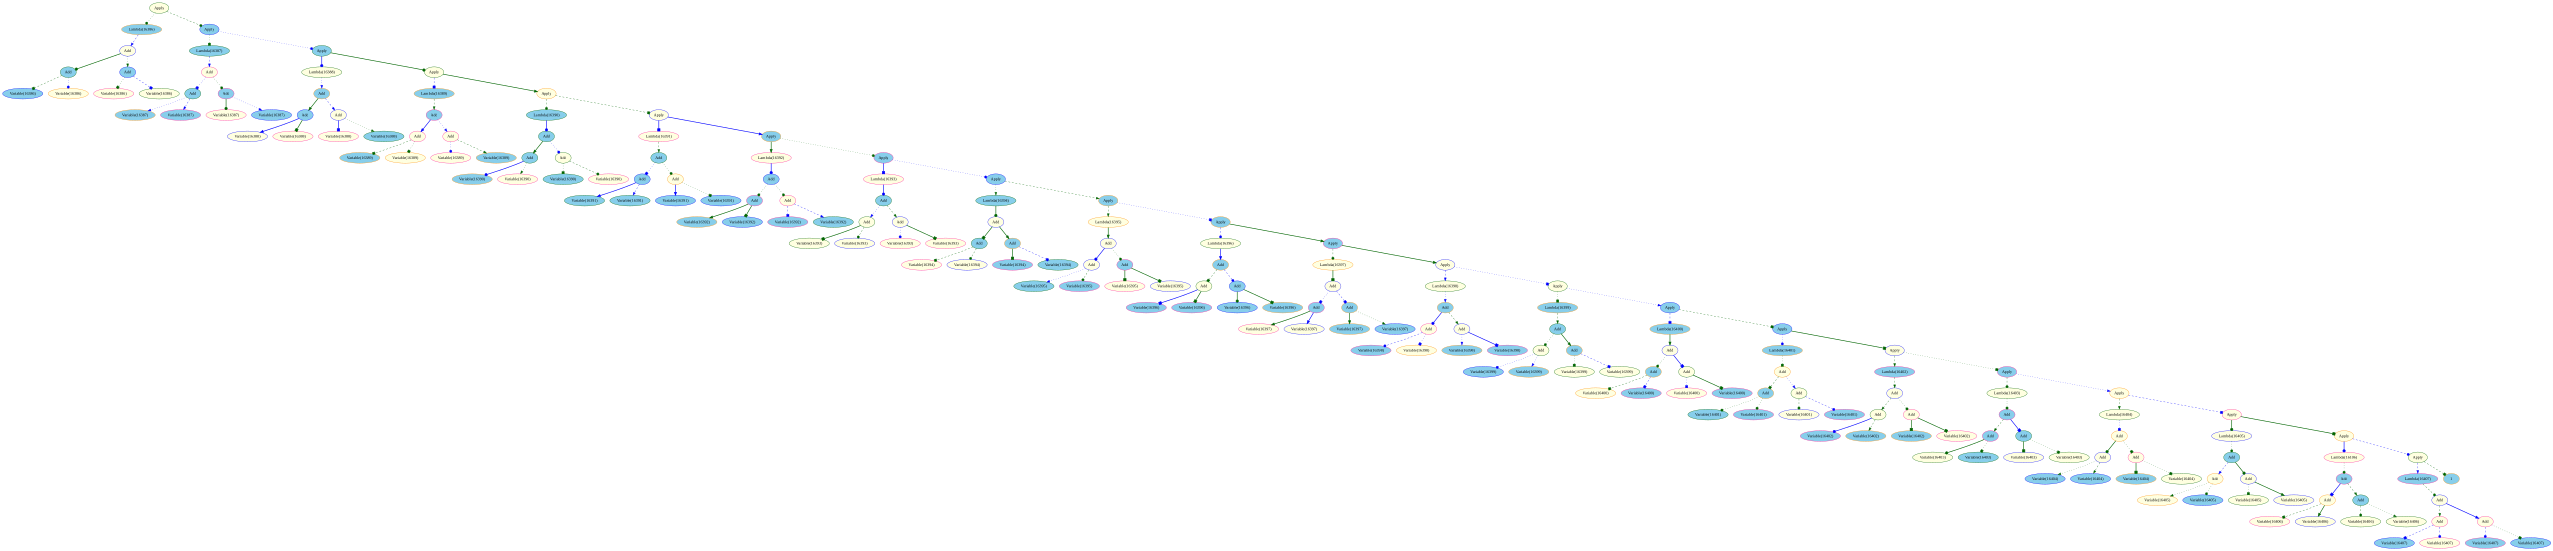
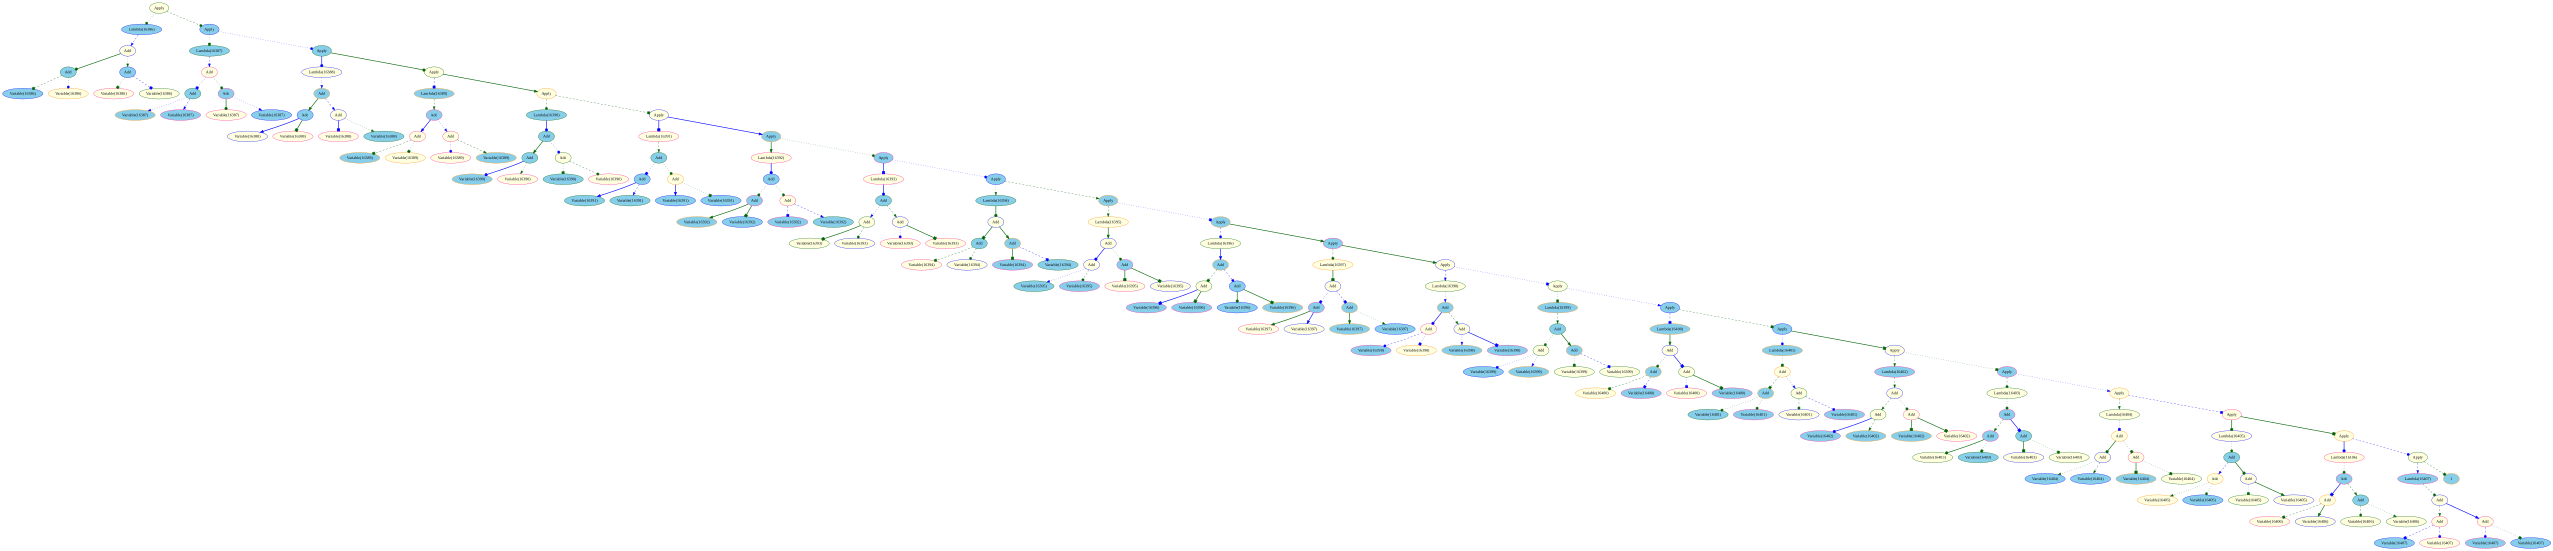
(142, 29) -> (142, 29)
(322, 72) -> (322, 72)
